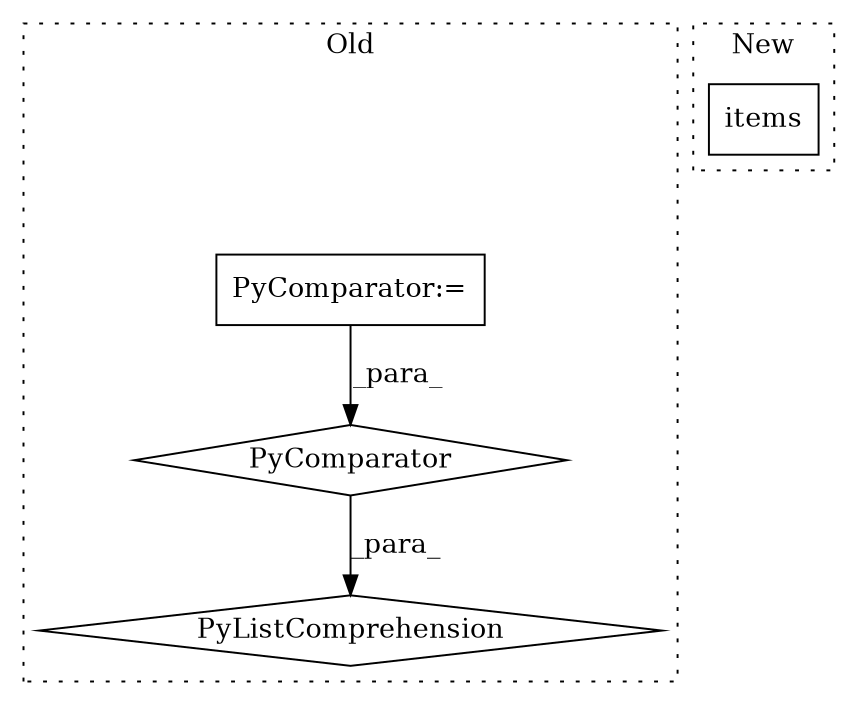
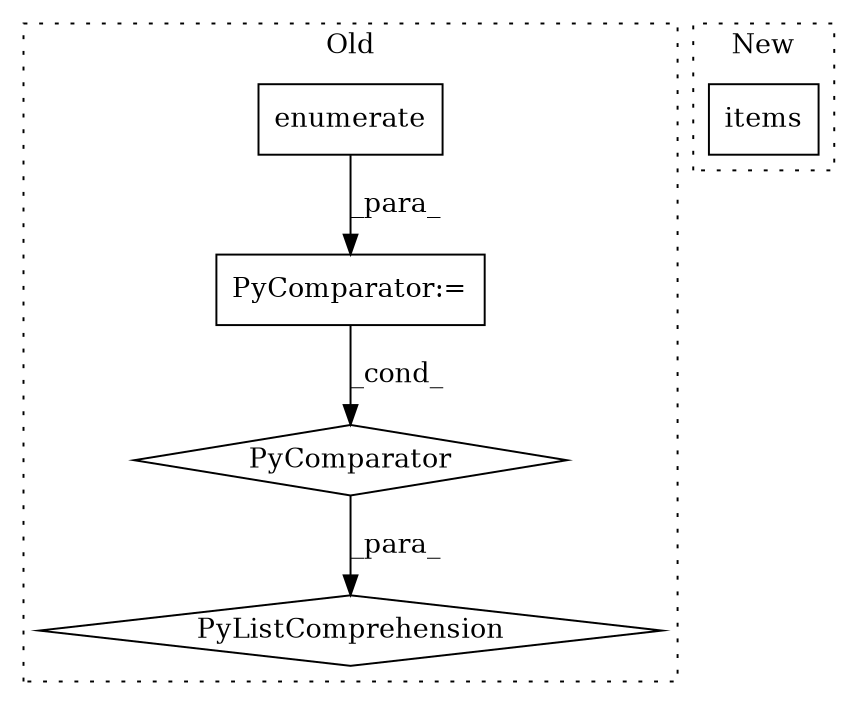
none -> (351, 119)
(398, 375) -> (398, 375)
